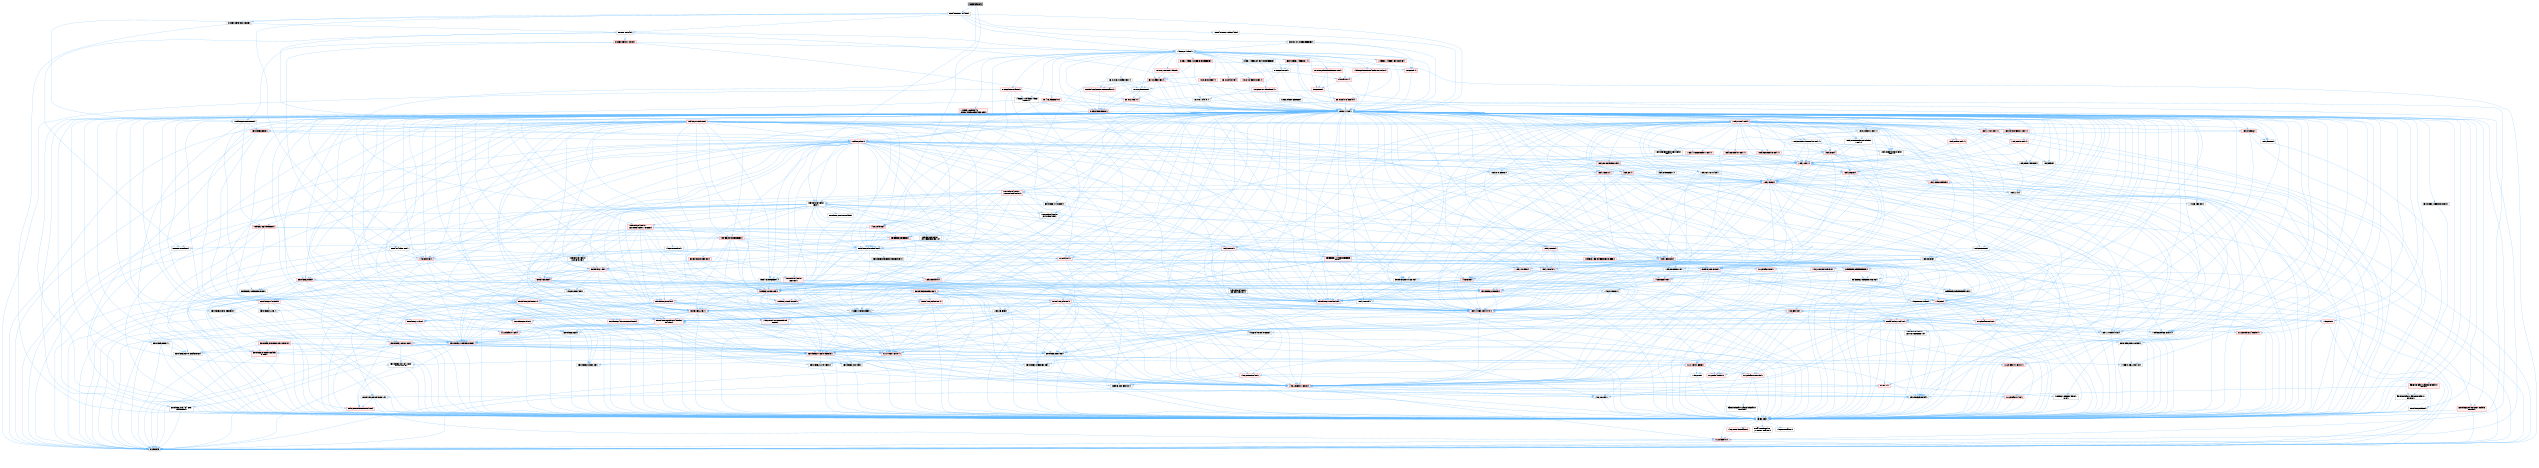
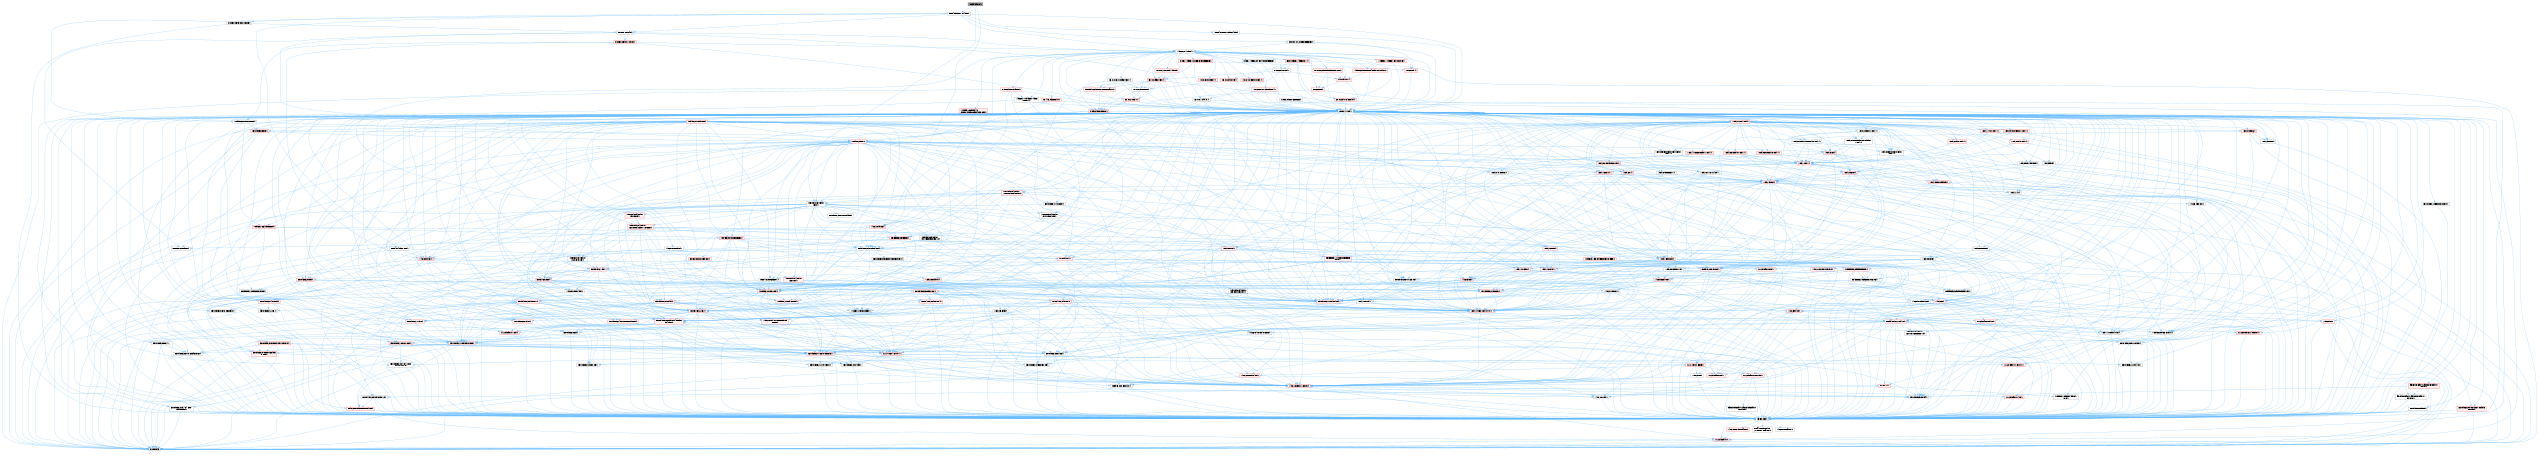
none -> (635, 215)
(1920, 302) -> (1920, 302)
(2131, 365) -> (2131, 365)
(1716, 376) -> (1716, 376)
